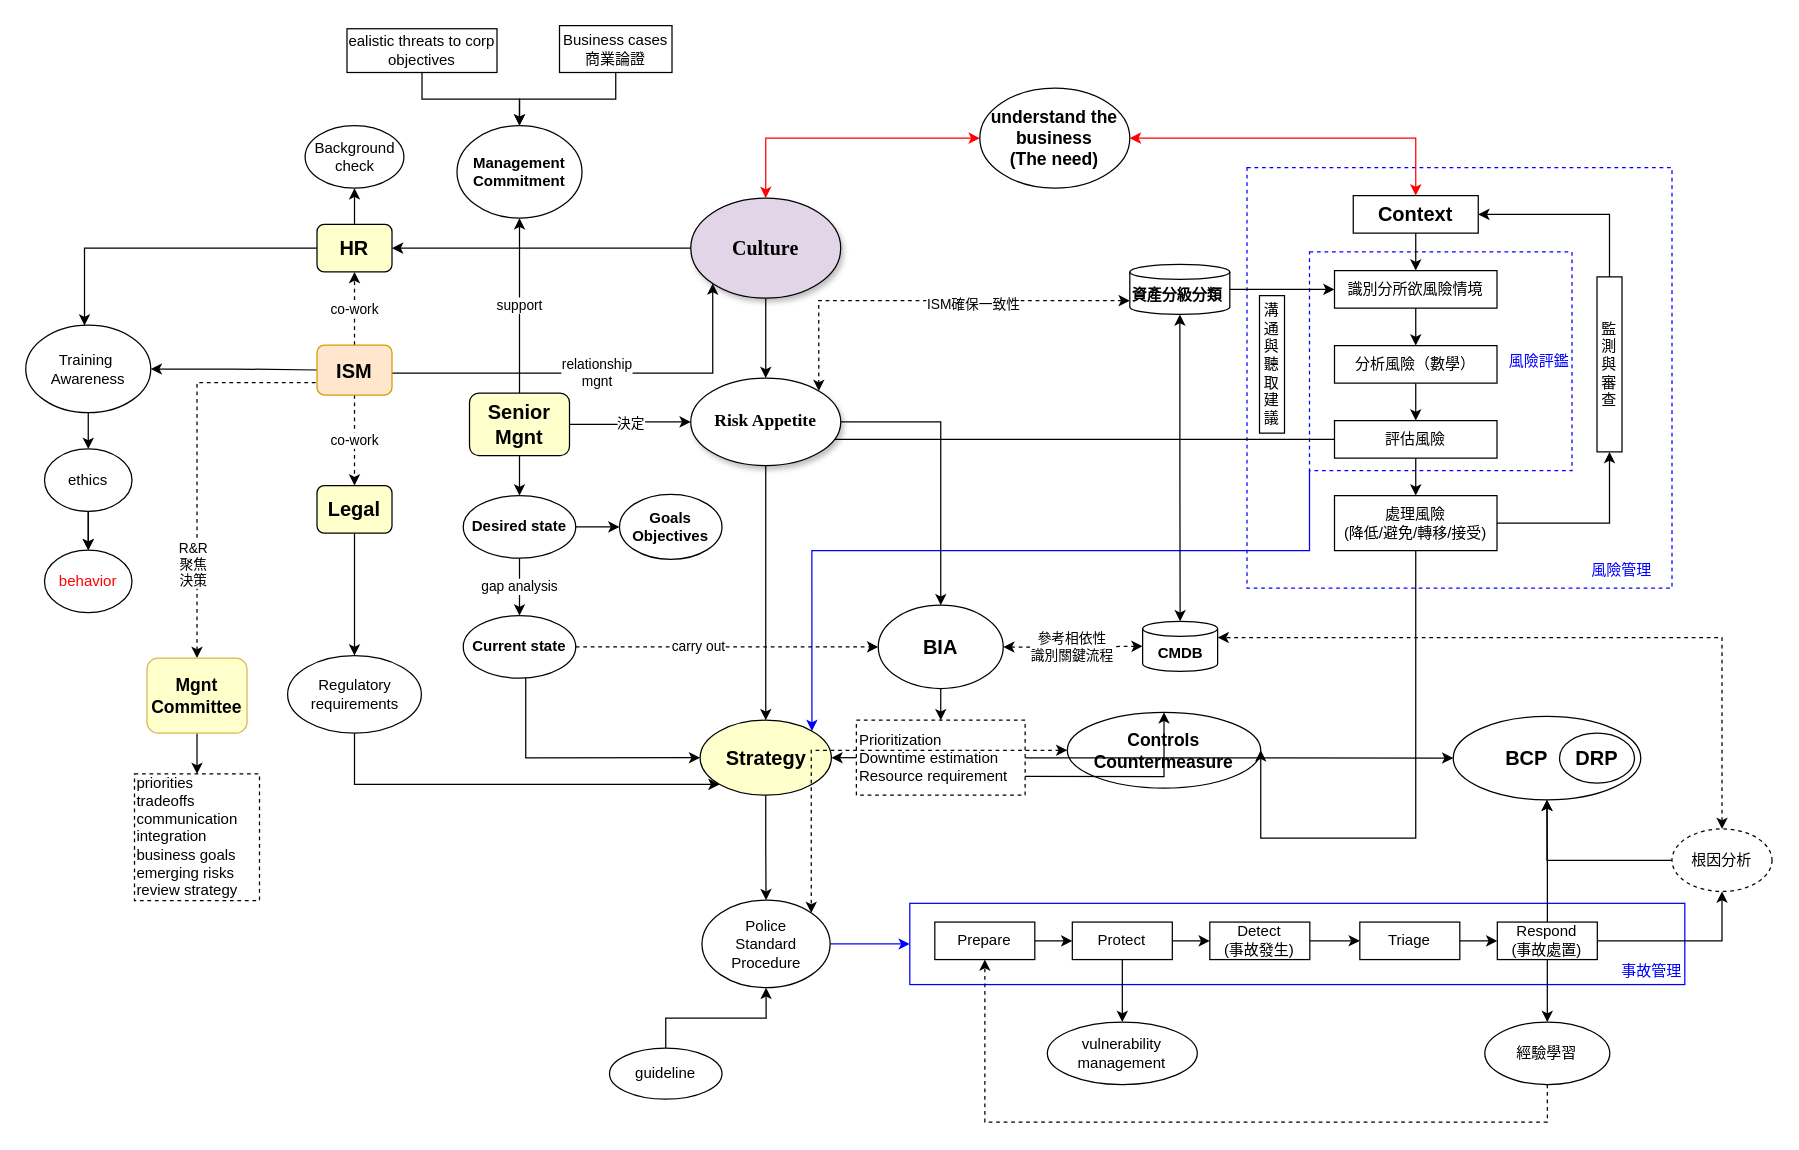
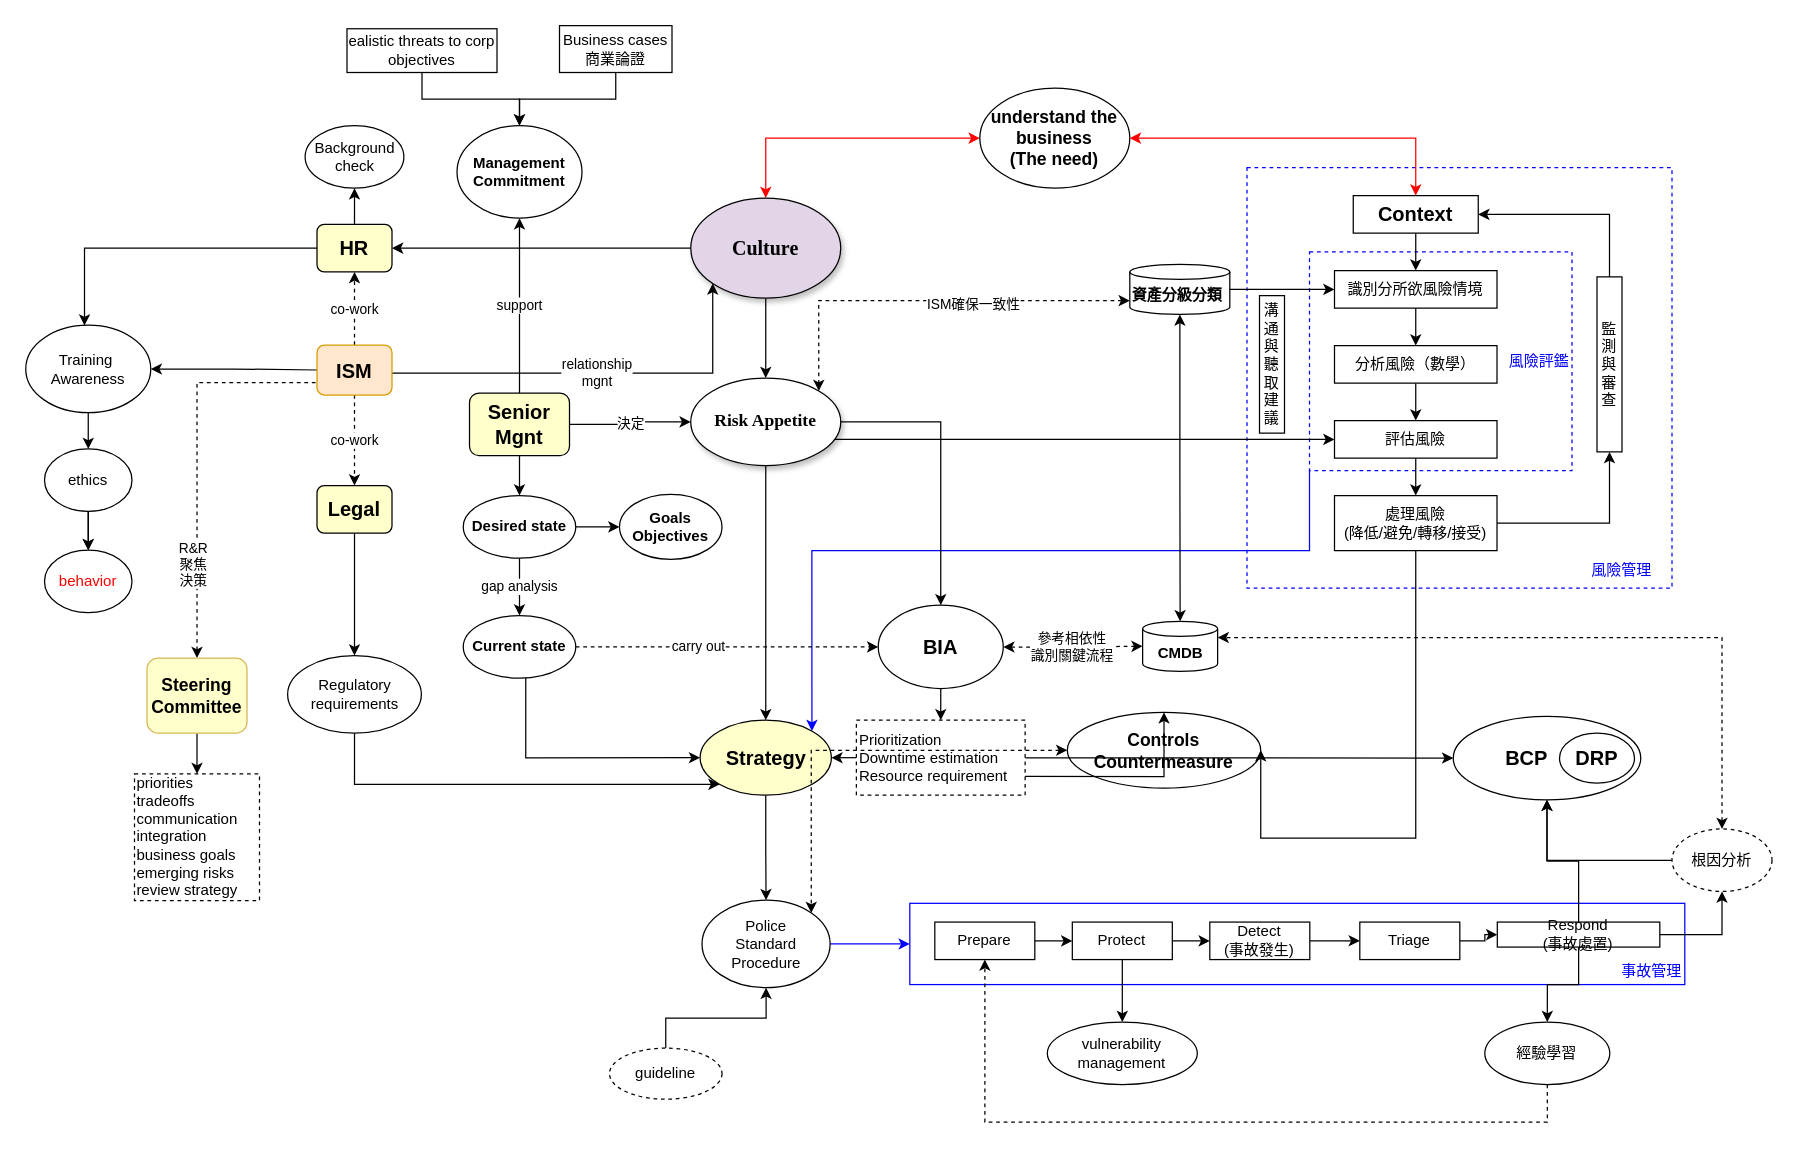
(1328, 439) -> (1324, 439)
(197, 696) -> (197, 696)
(1547, 941) -> (1578, 935)
(666, 1074) -> (666, 1074)
